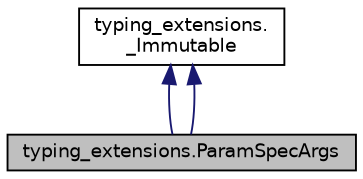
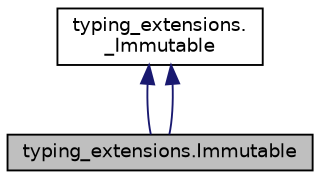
(182, 153) -> (160, 153)
